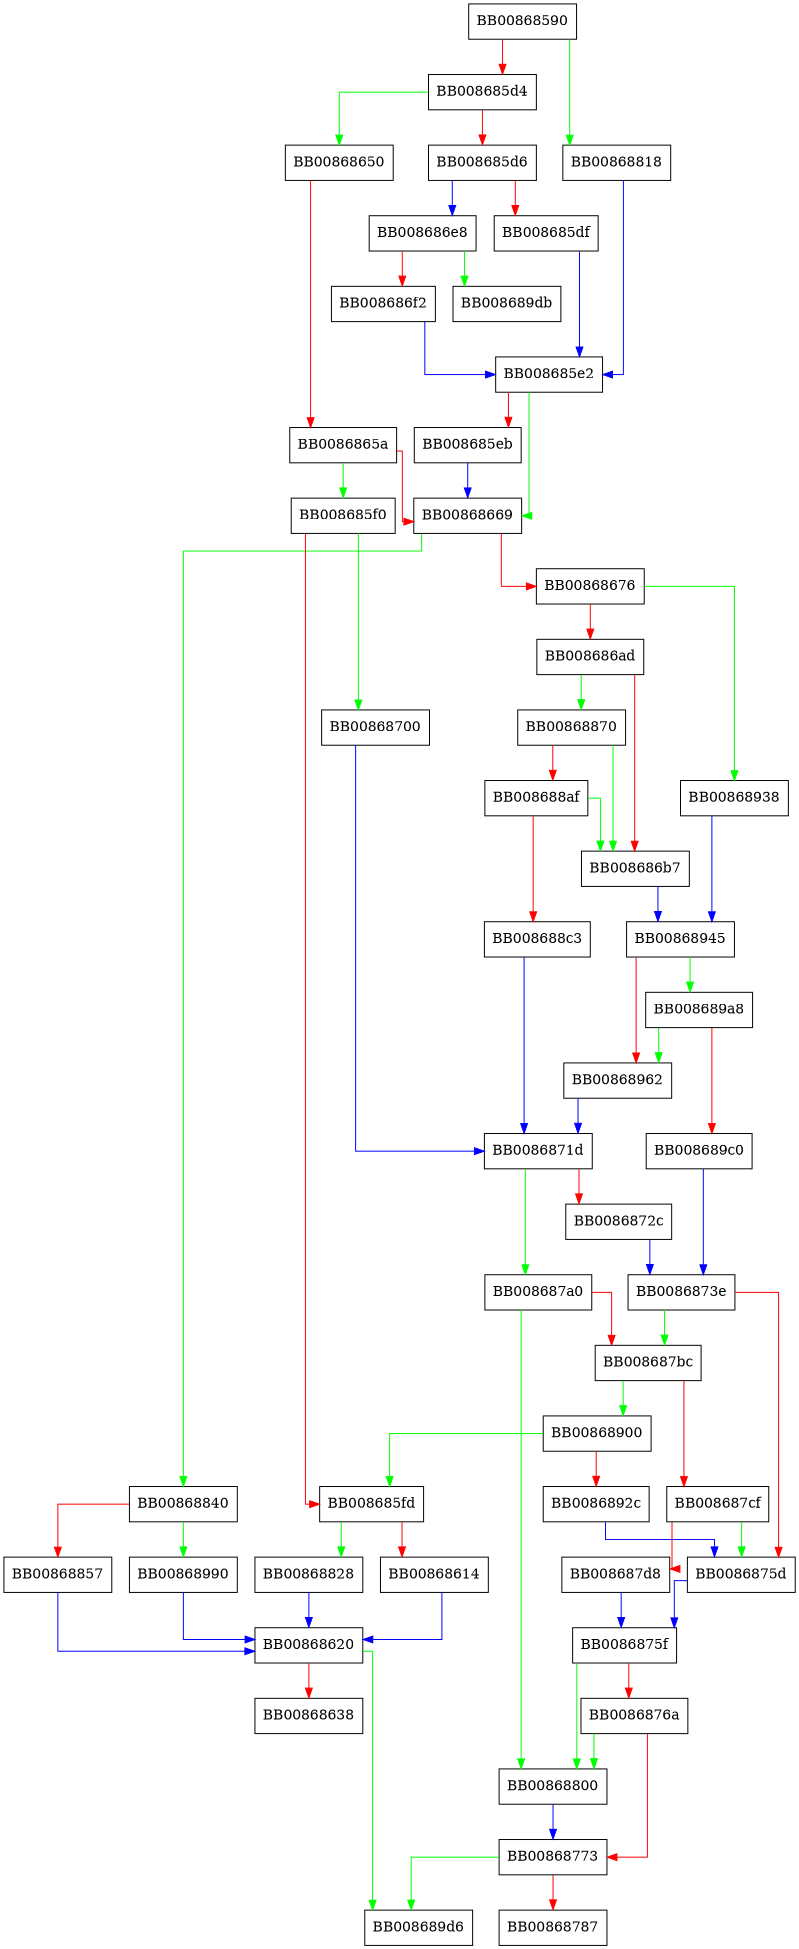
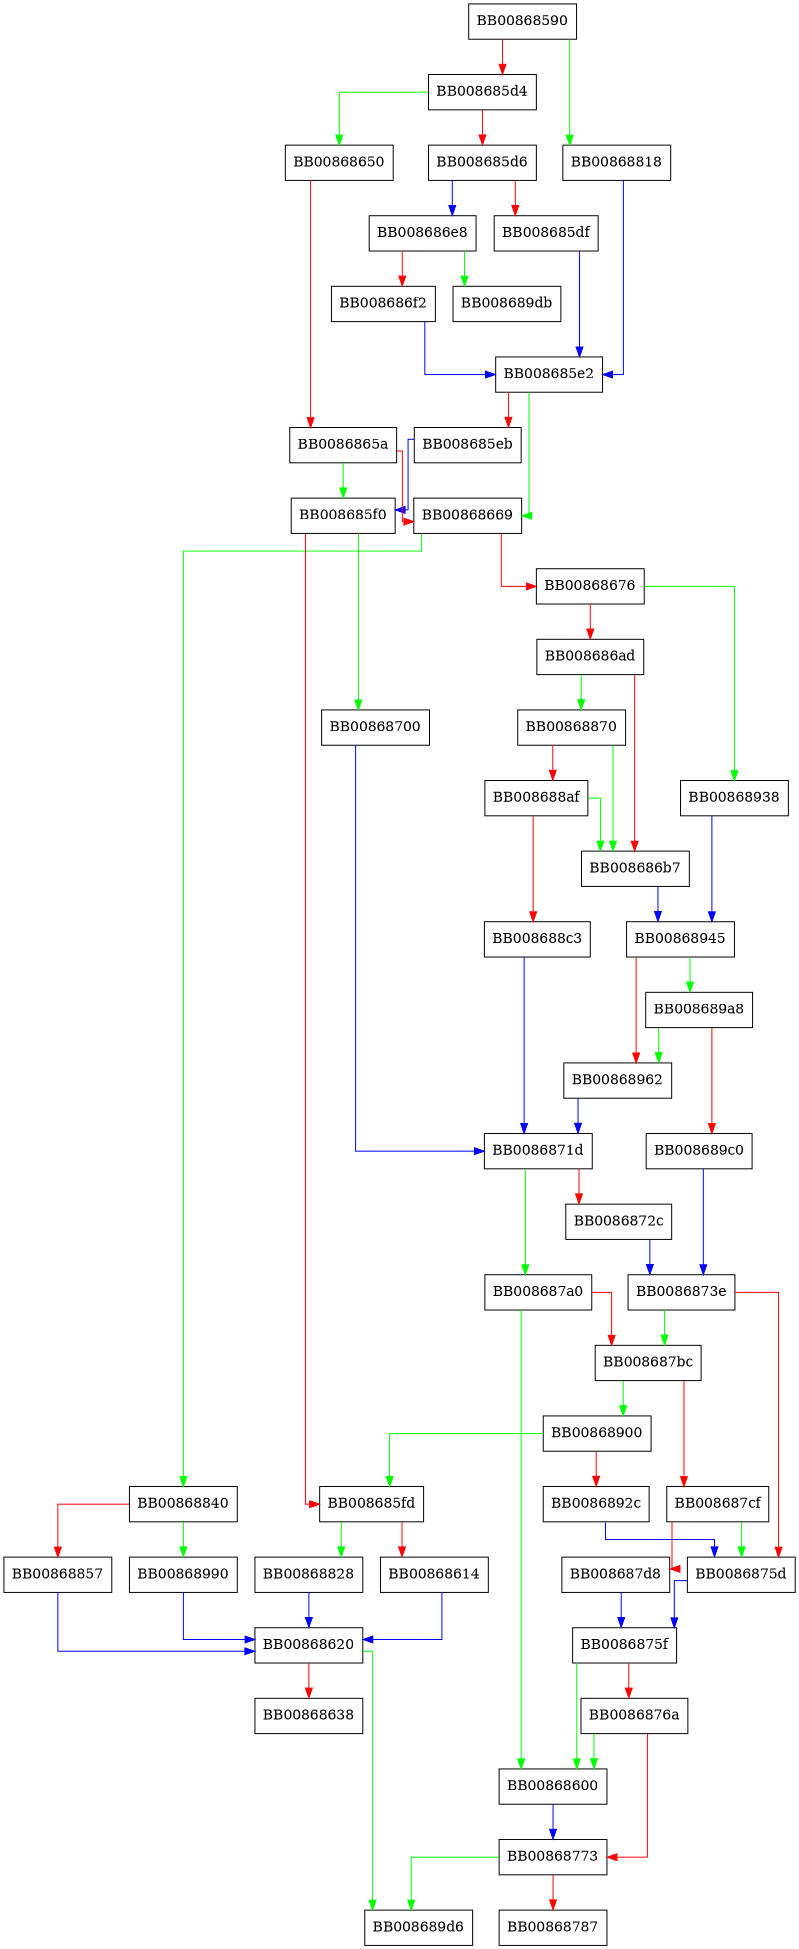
(468, 475) -> (408, 473)
(553, 1787) -> (553, 1787)
